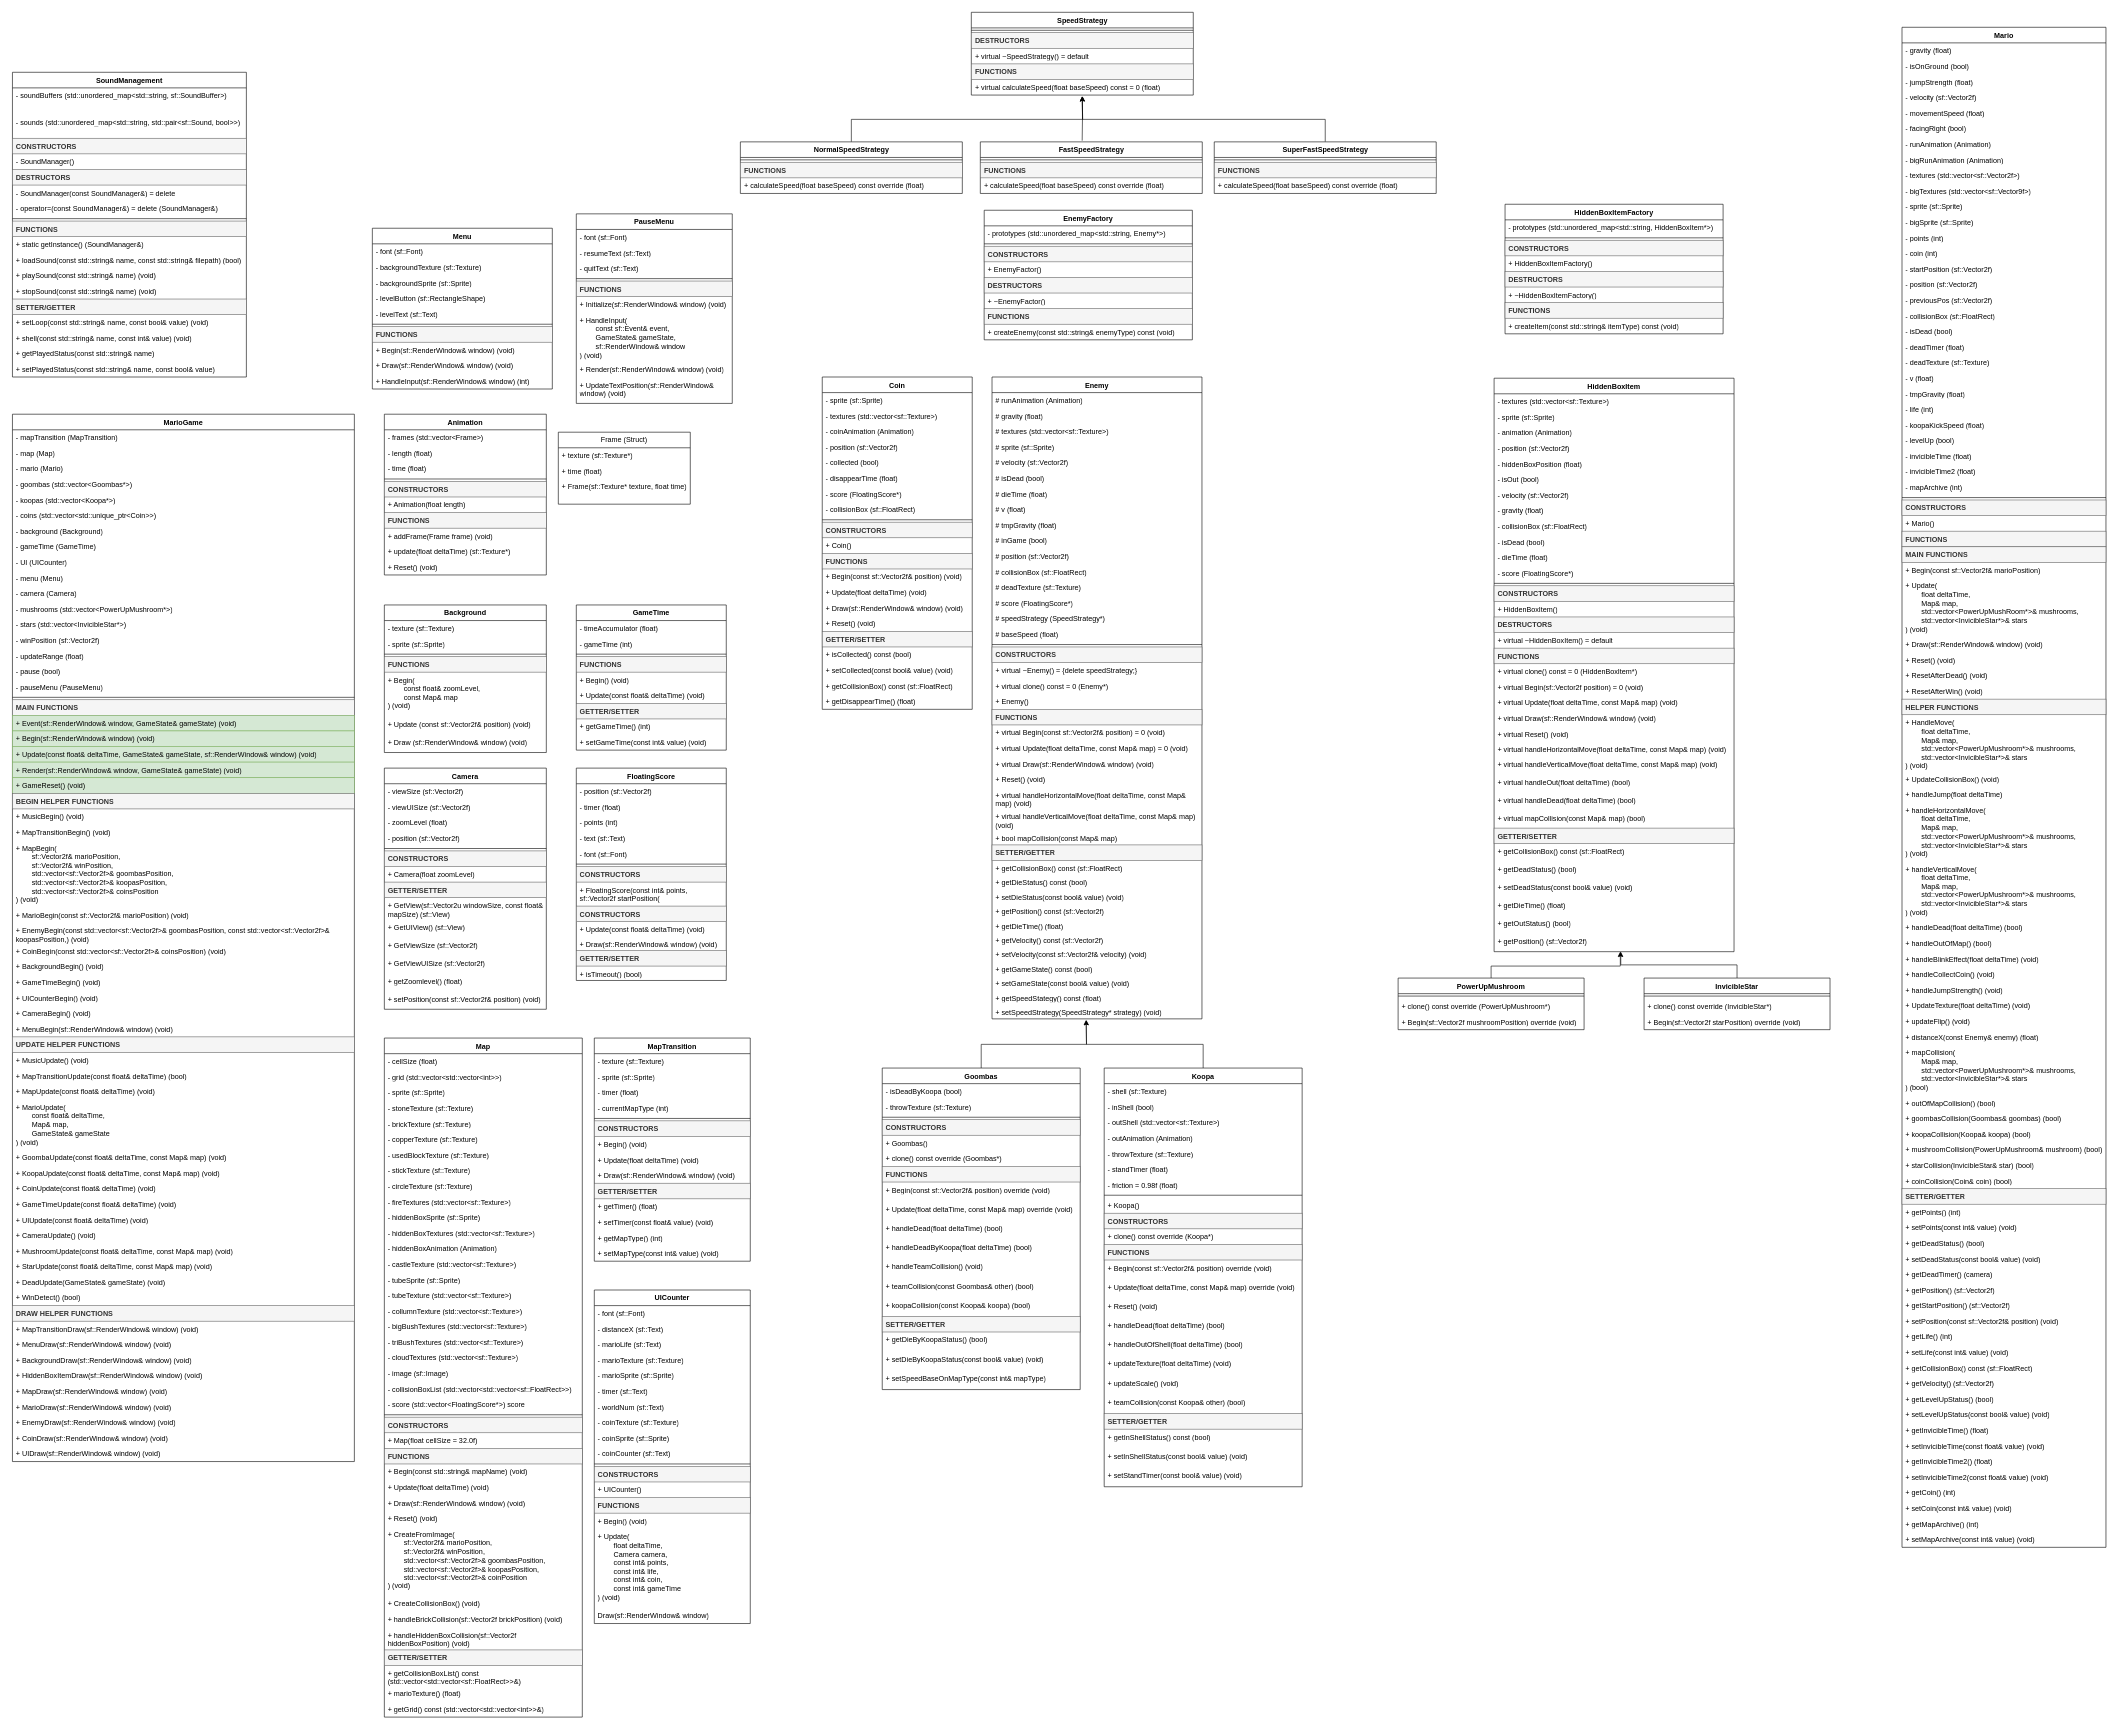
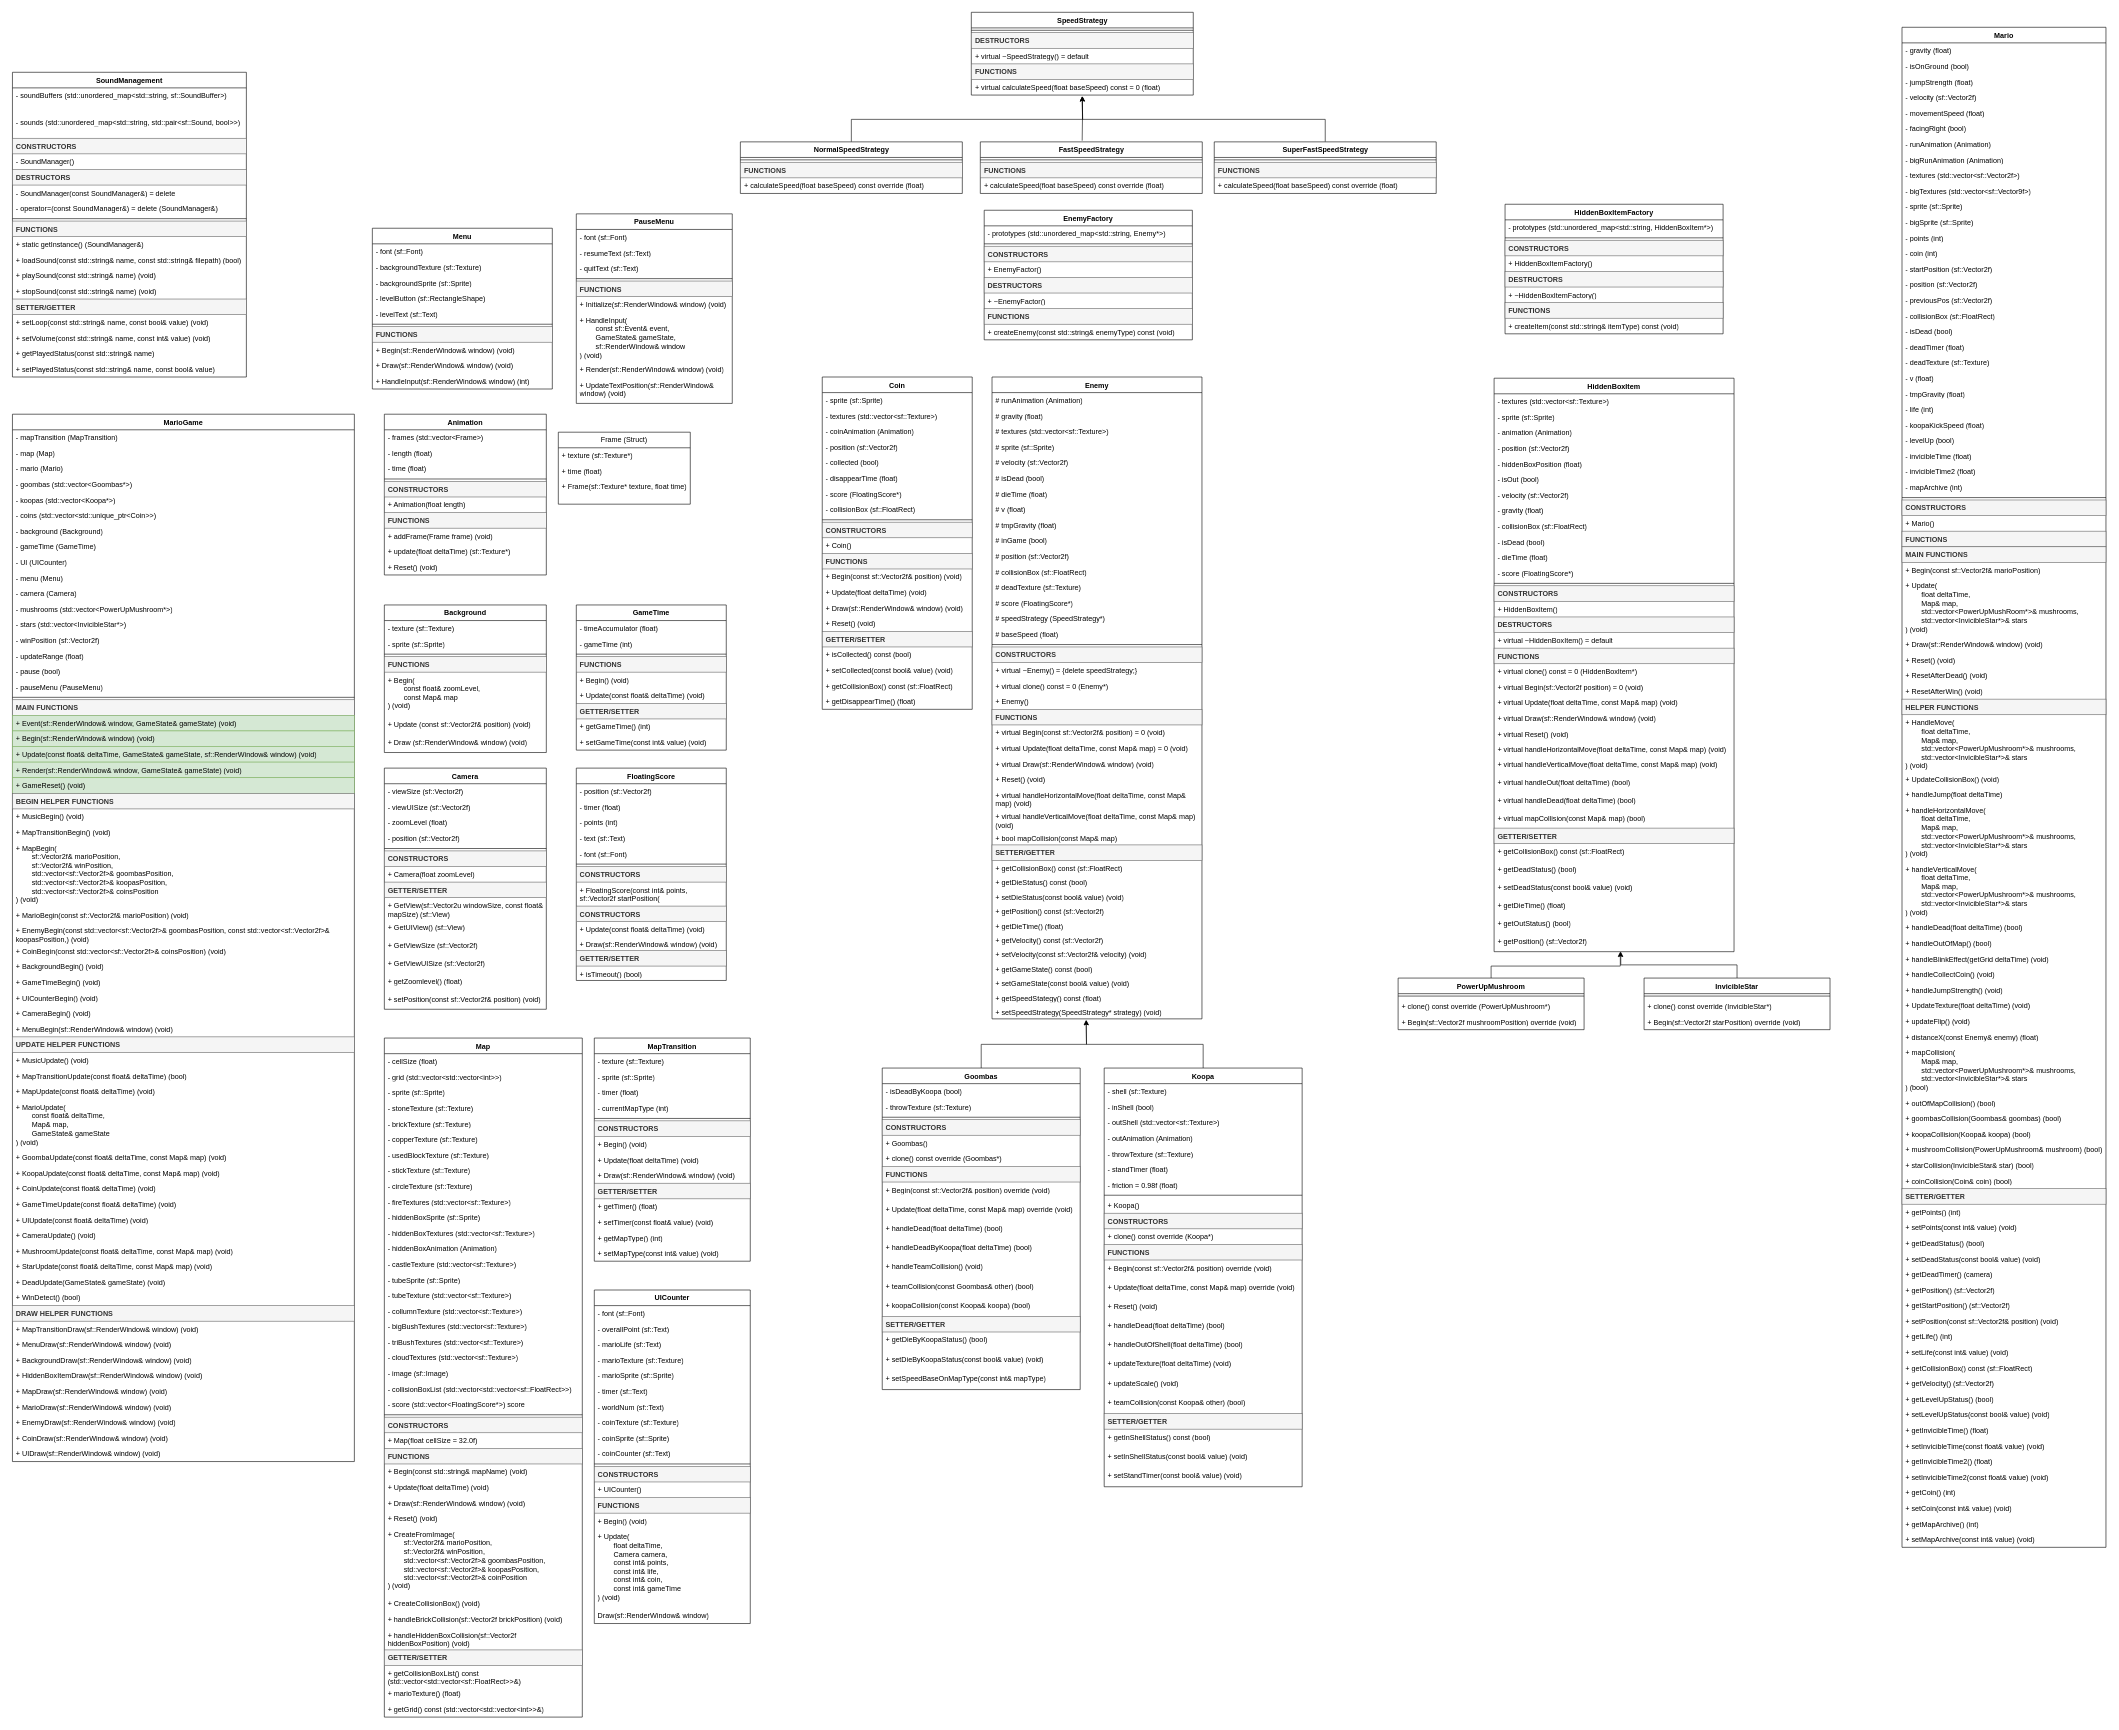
(116, 339) -> (125, 339)
(1983, 960) -> (1987, 960)
(638, 1330) -> (642, 1330)
